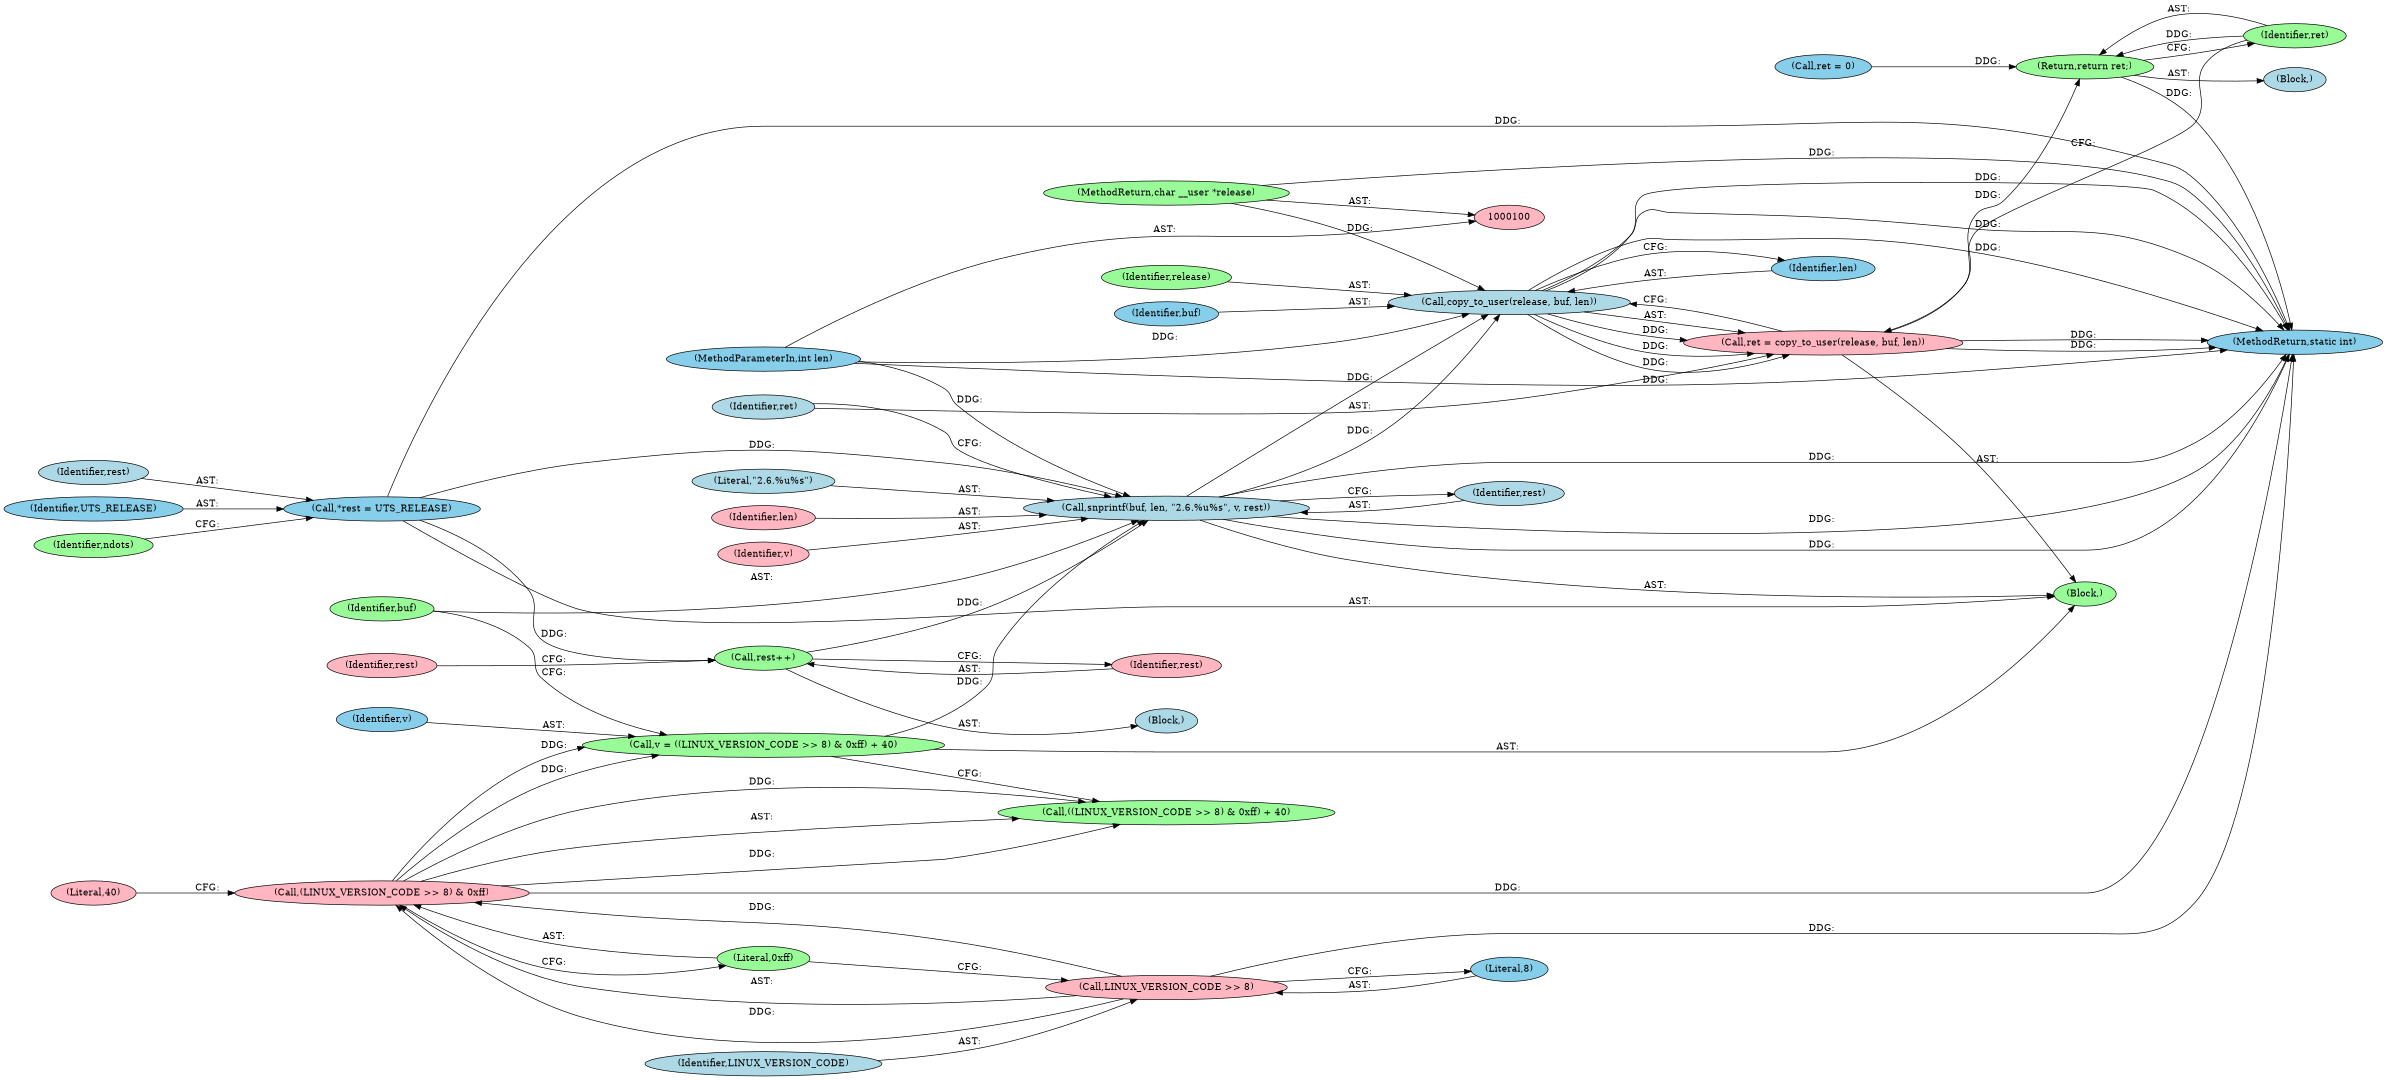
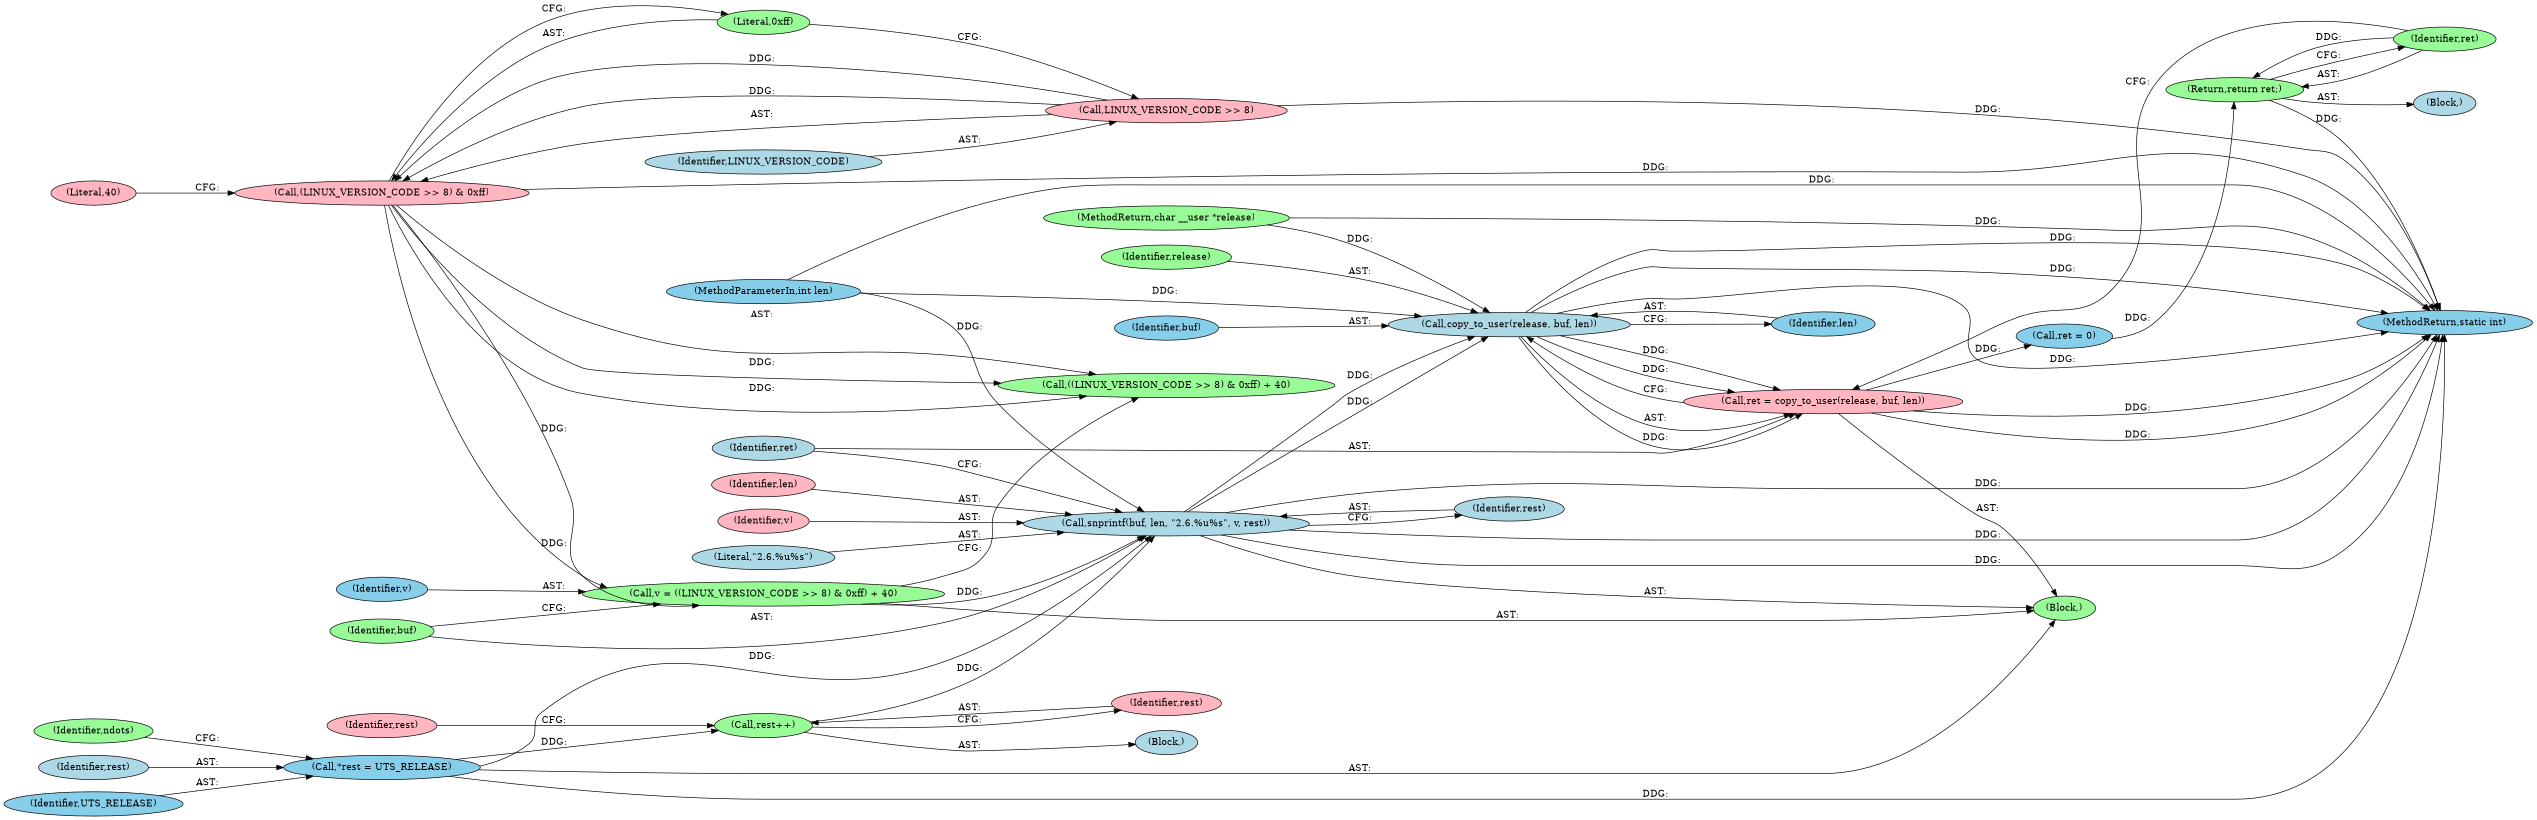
(1977, 214) -> (1945, 368)
(1509, 217) -> none
(1509, 969) -> none
